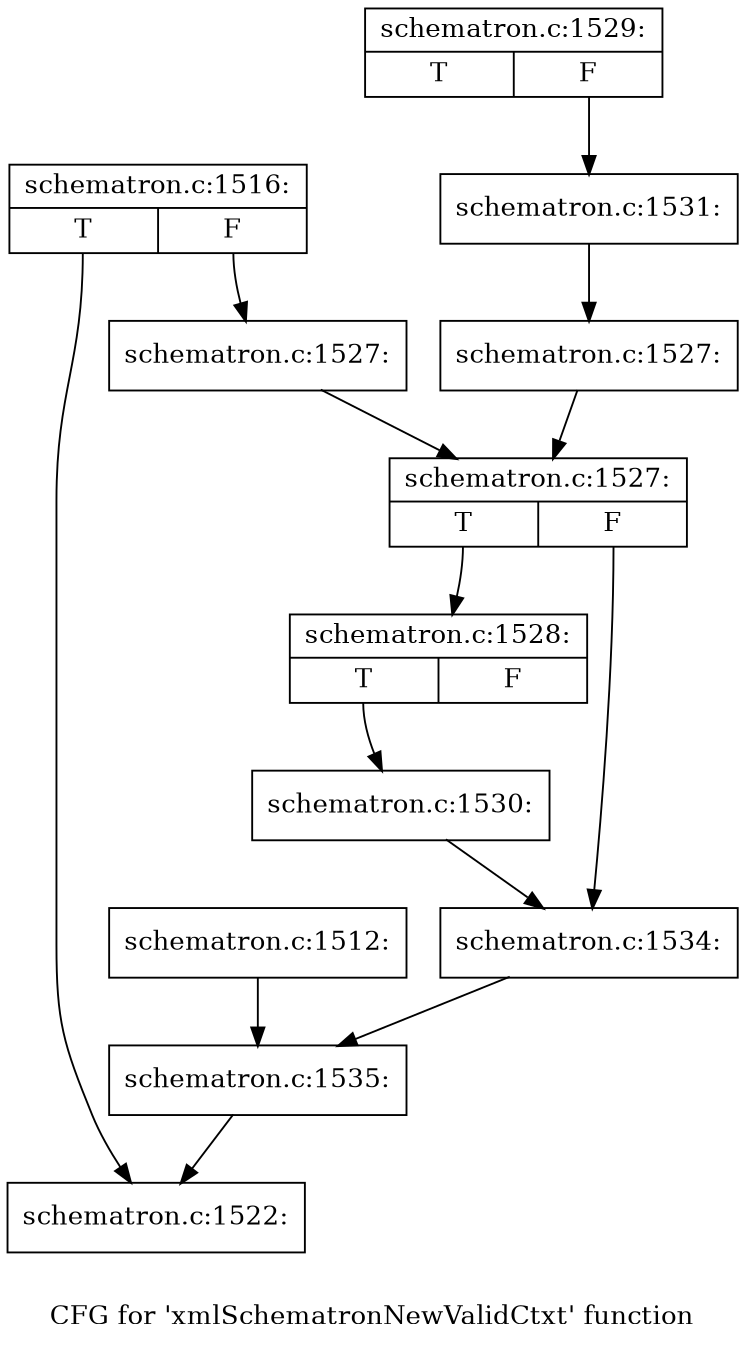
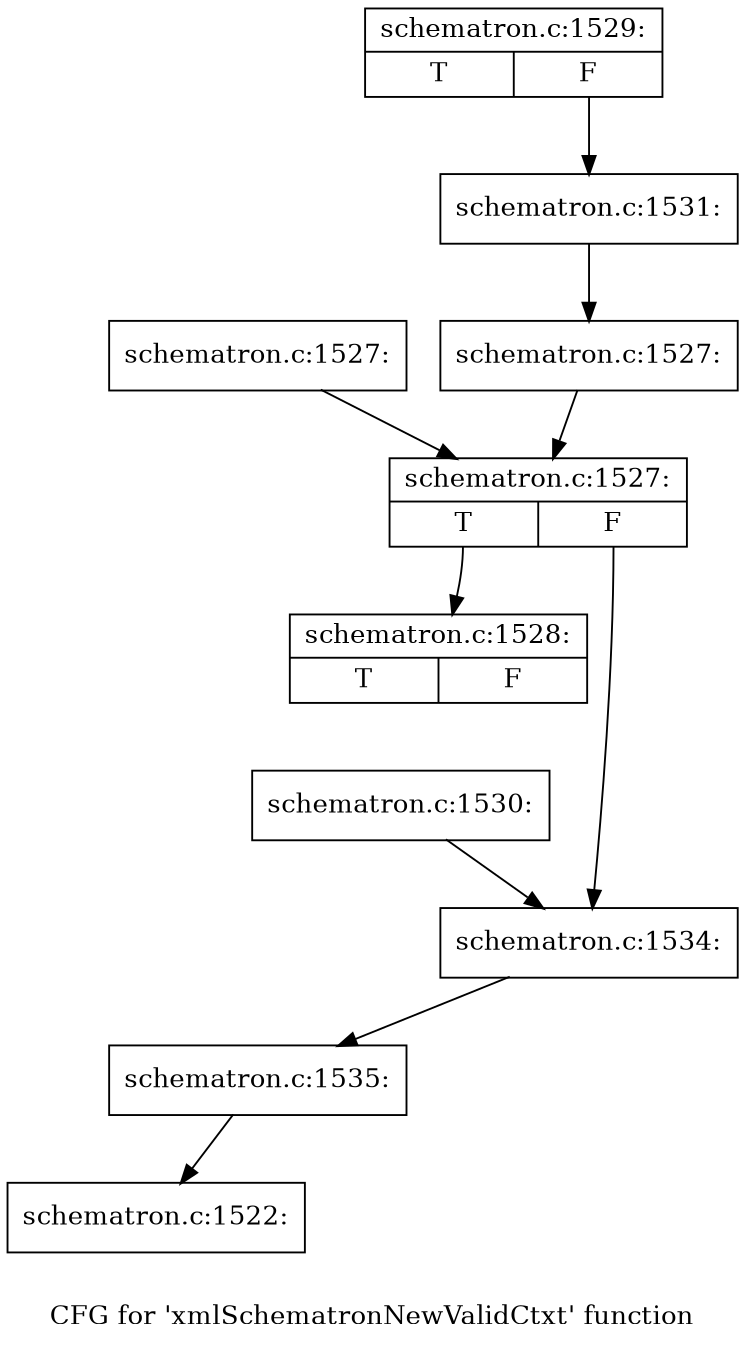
(158, 209) -> none
(366, 729) -> none
(258, 943) -> none
